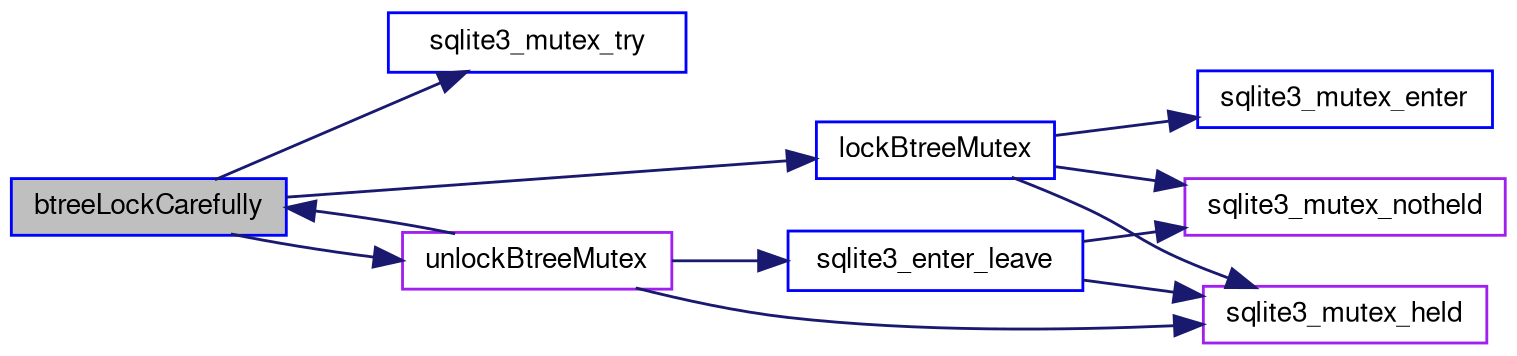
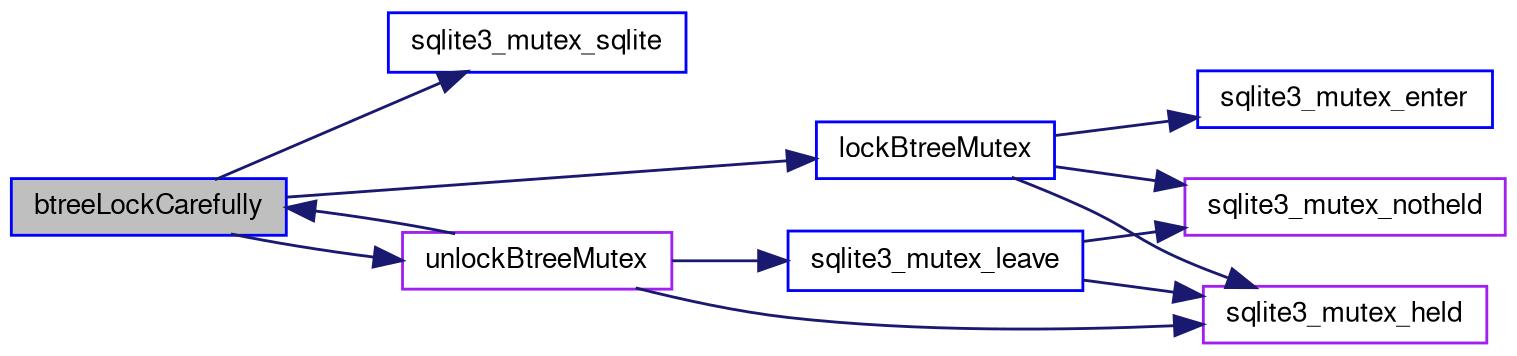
(537, 43) -> (537, 43)
(935, 261) -> (935, 261)
